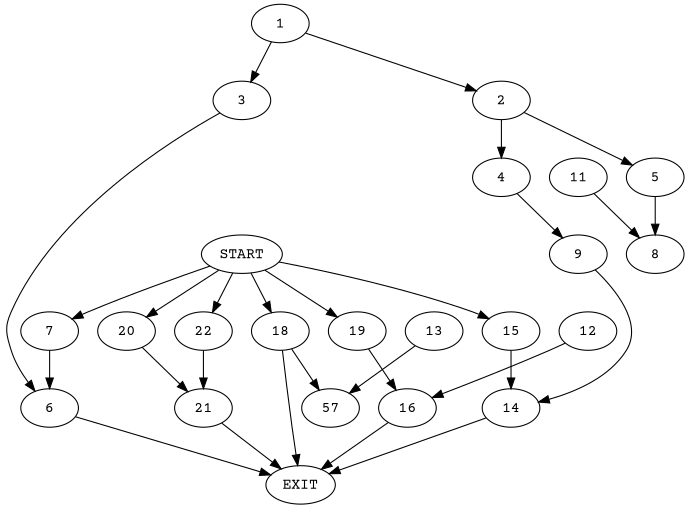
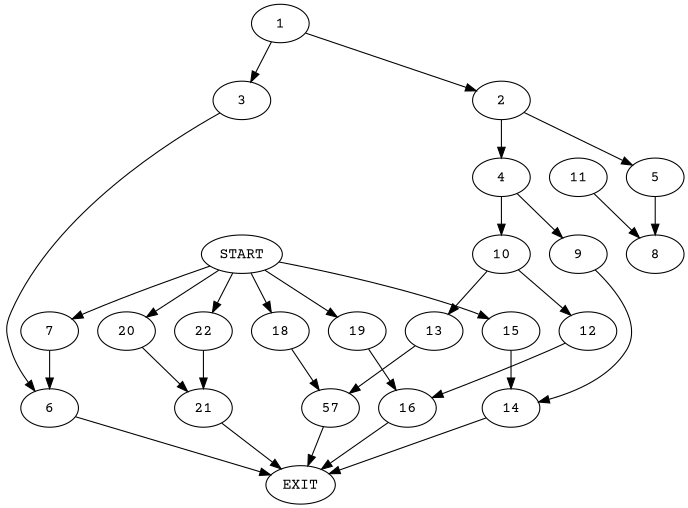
none -> (501, 254)
(289, 403) -> (318, 441)
